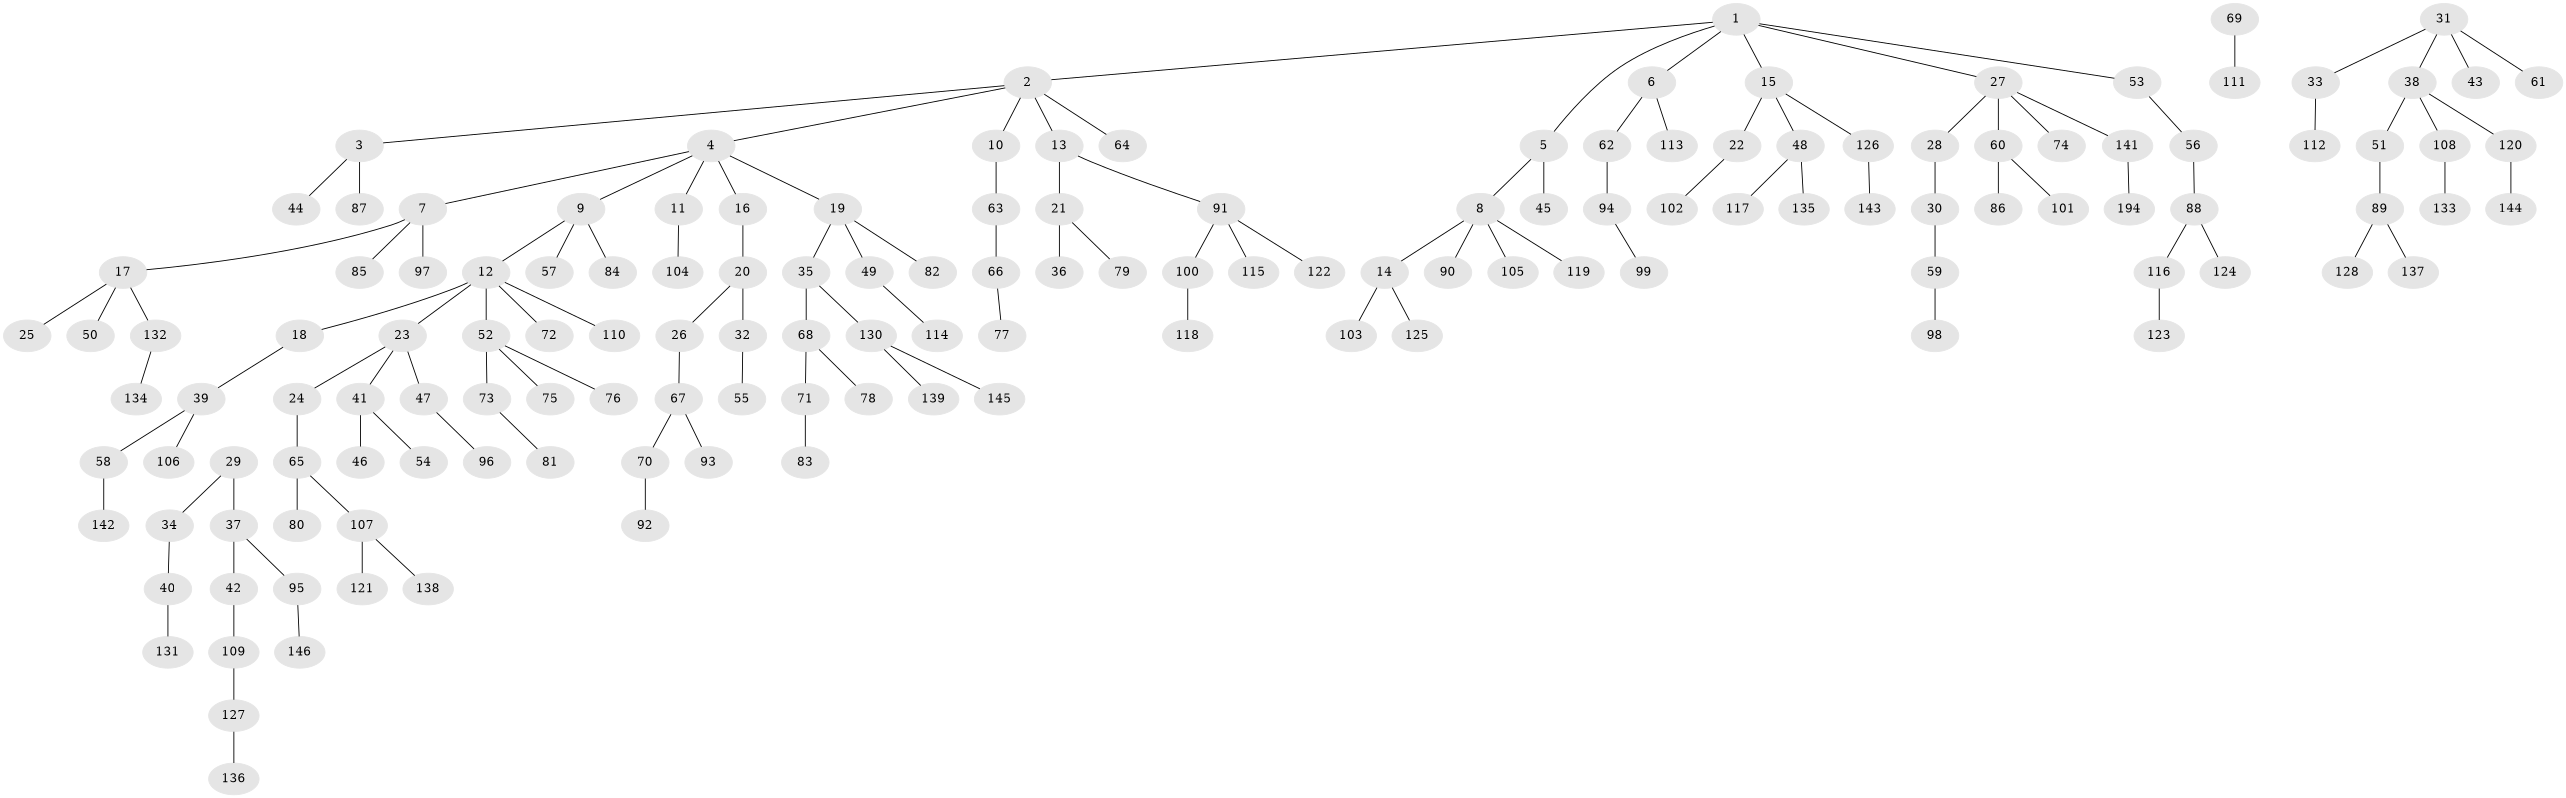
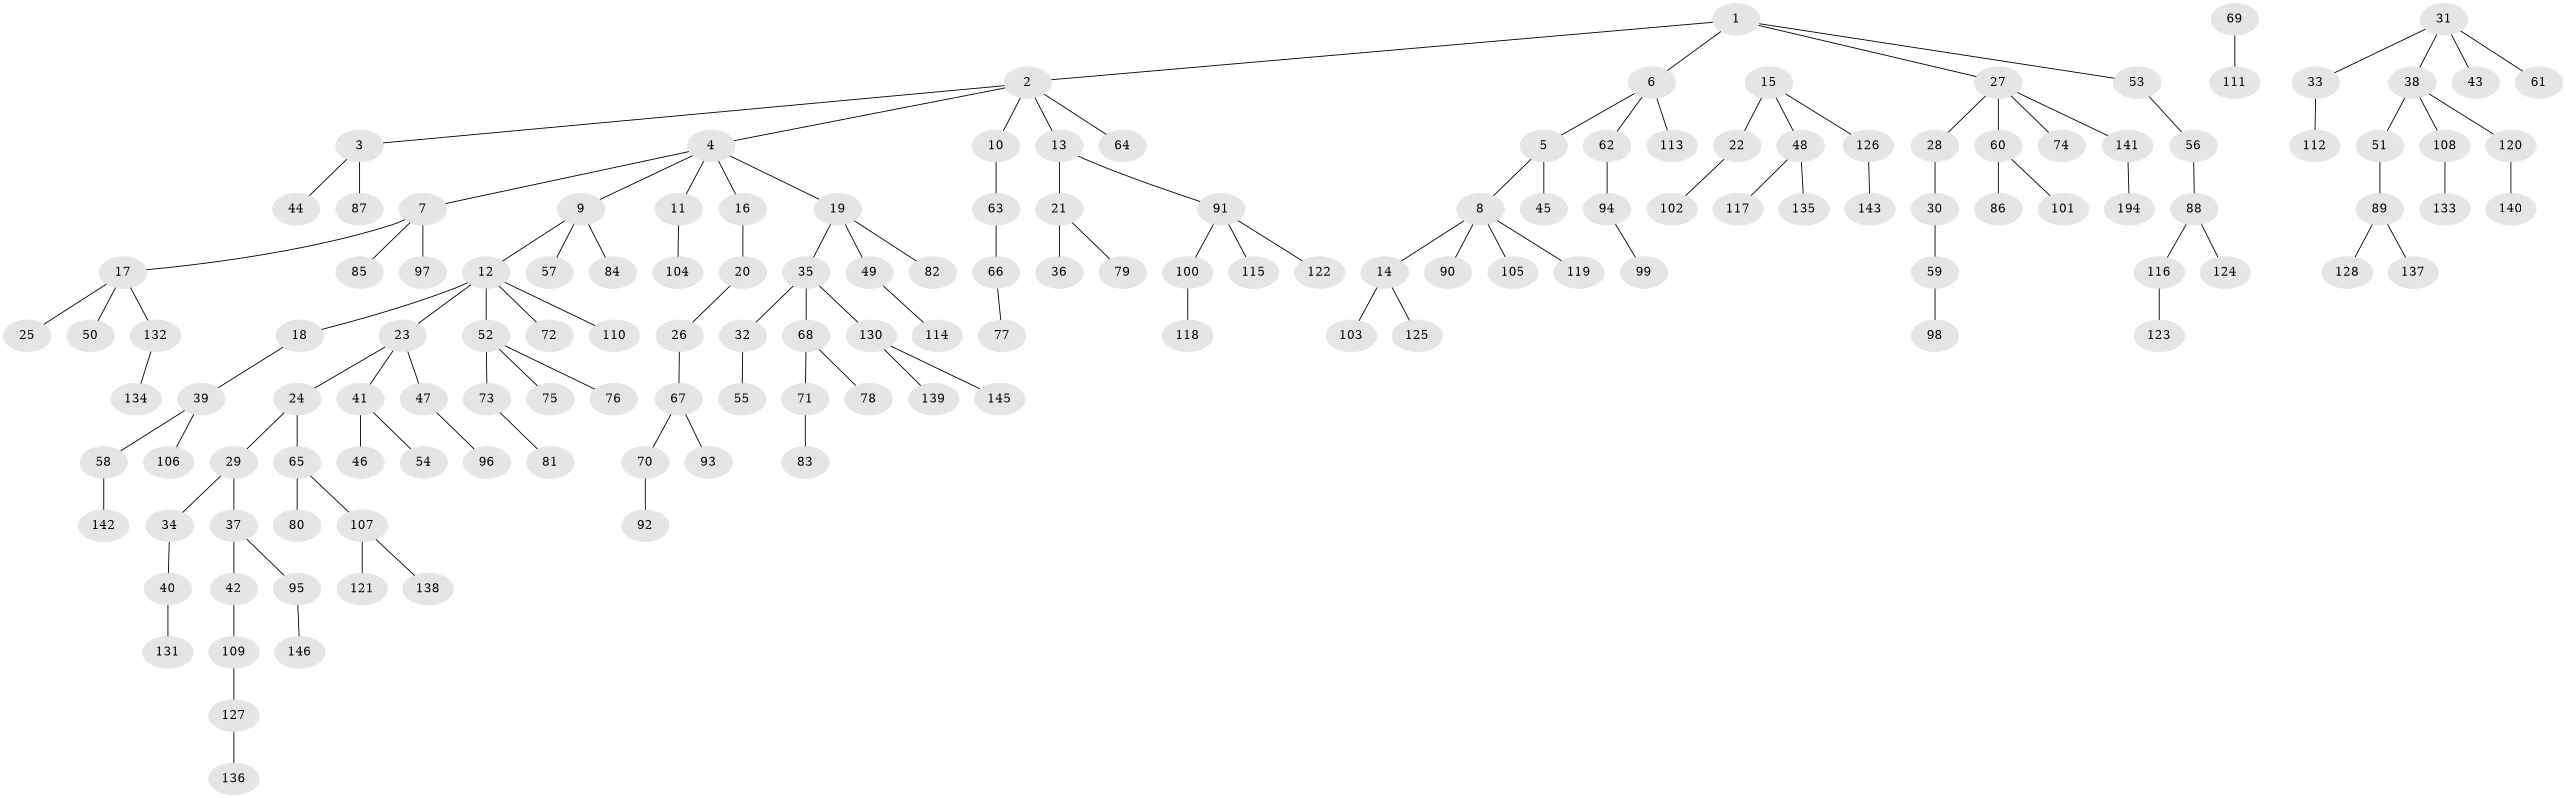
(1753, 51) -> none
(1625, 64) -> (1598, 114)
(2511, 209) -> (2511, 209)
(743, 304) -> (775, 304)
none -> (266, 431)
